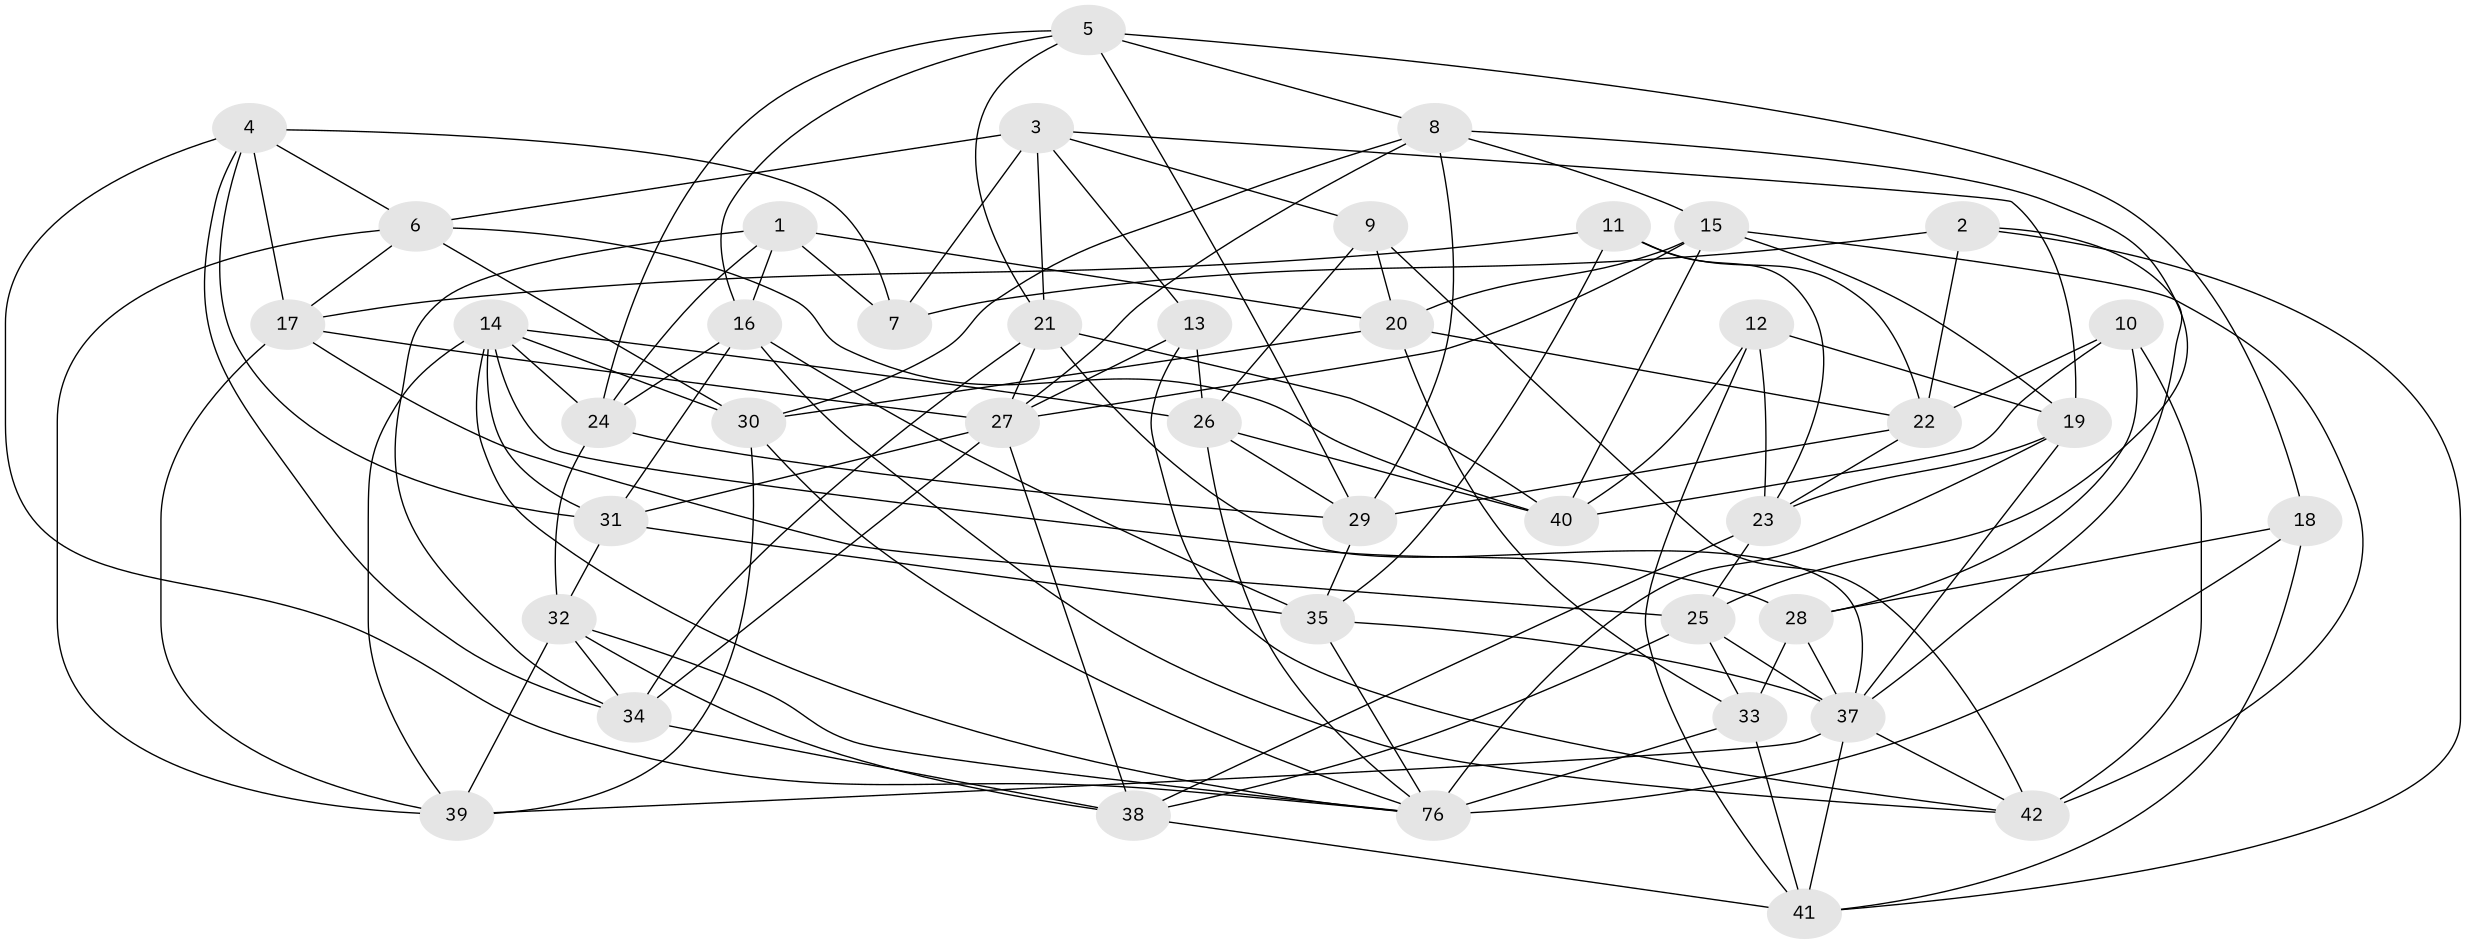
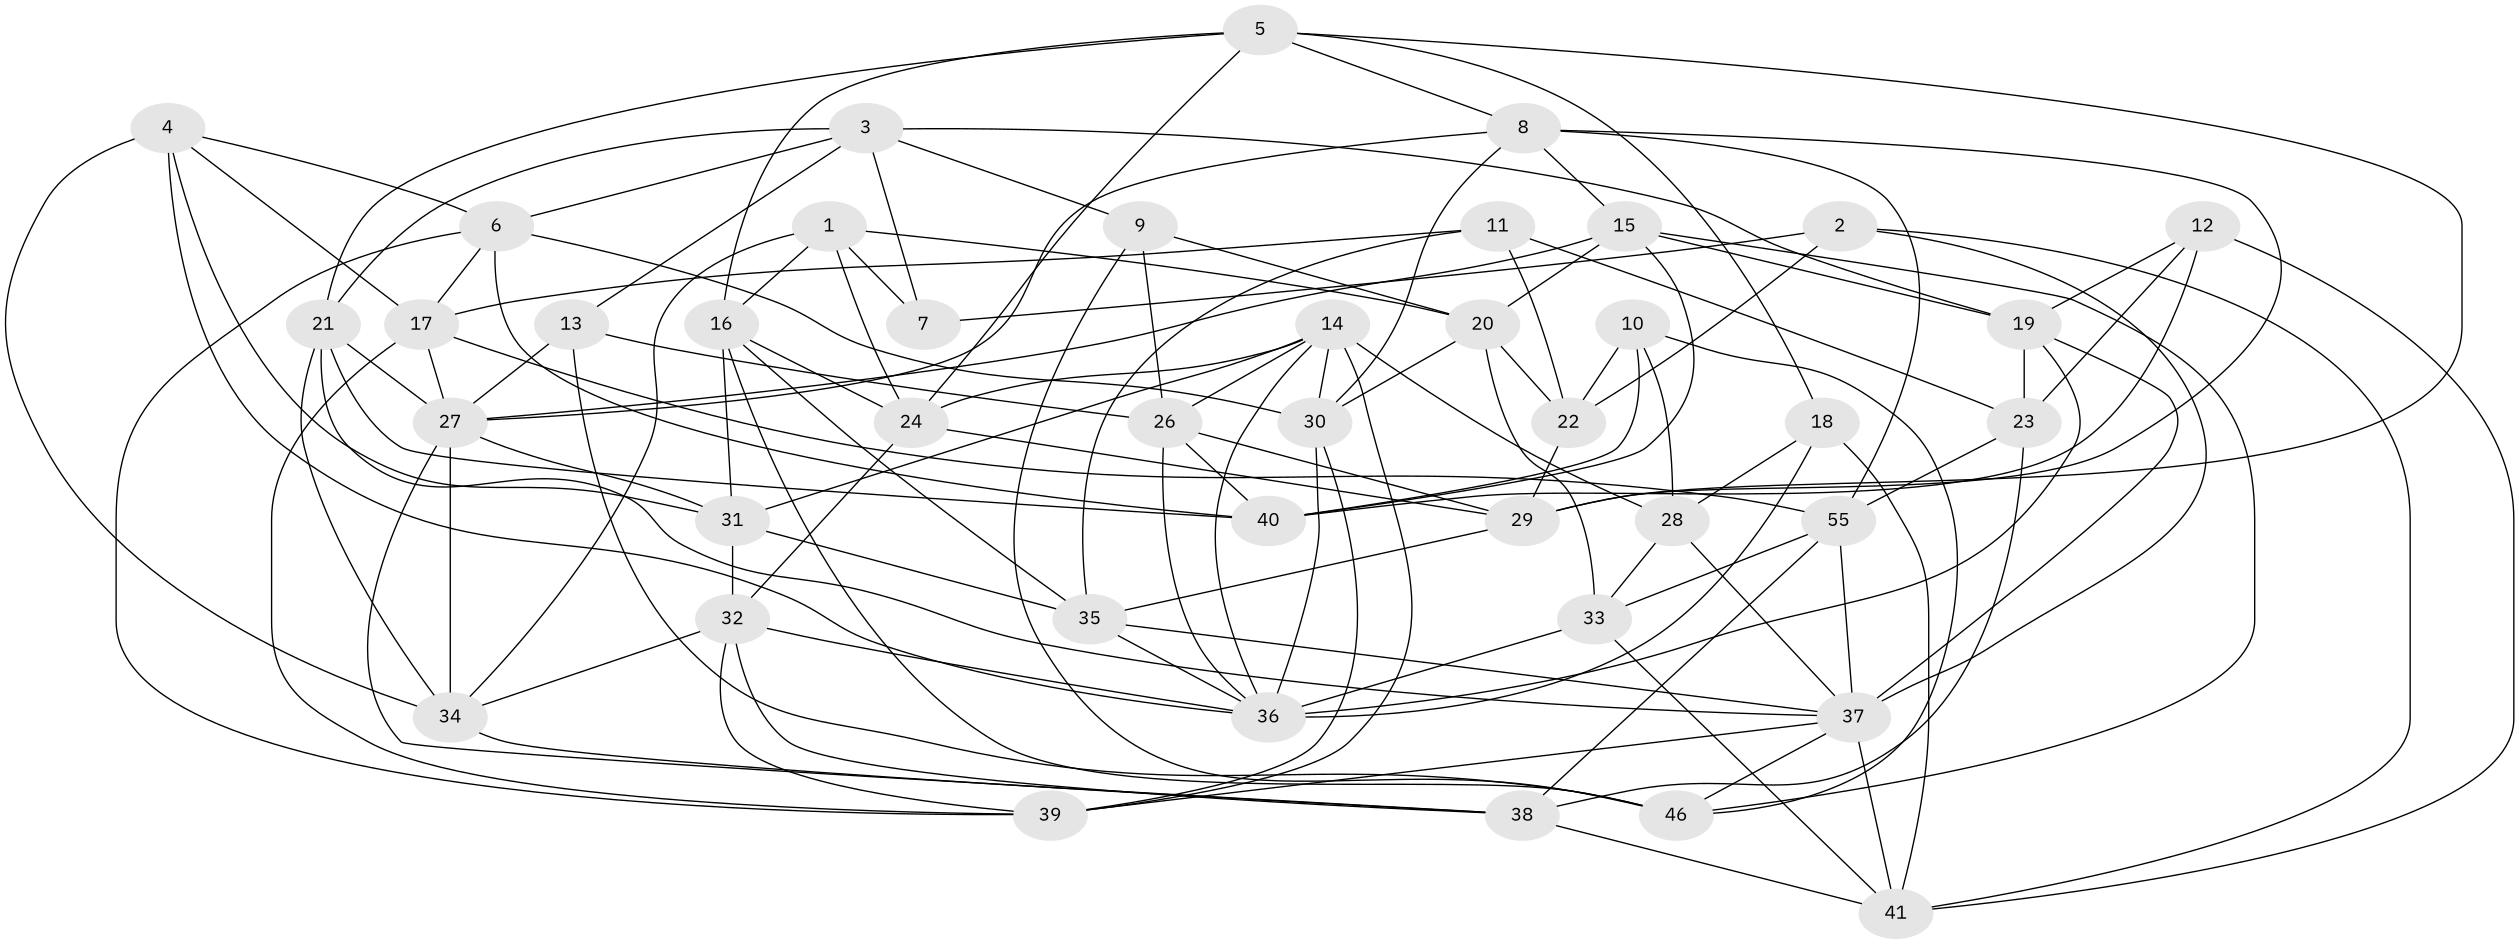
(620, 150) -> none
(1863, 461) -> none
(1698, 619) -> (1839, 521)
(1433, 816) -> (1269, 717)
(2032, 816) -> (1676, 816)
